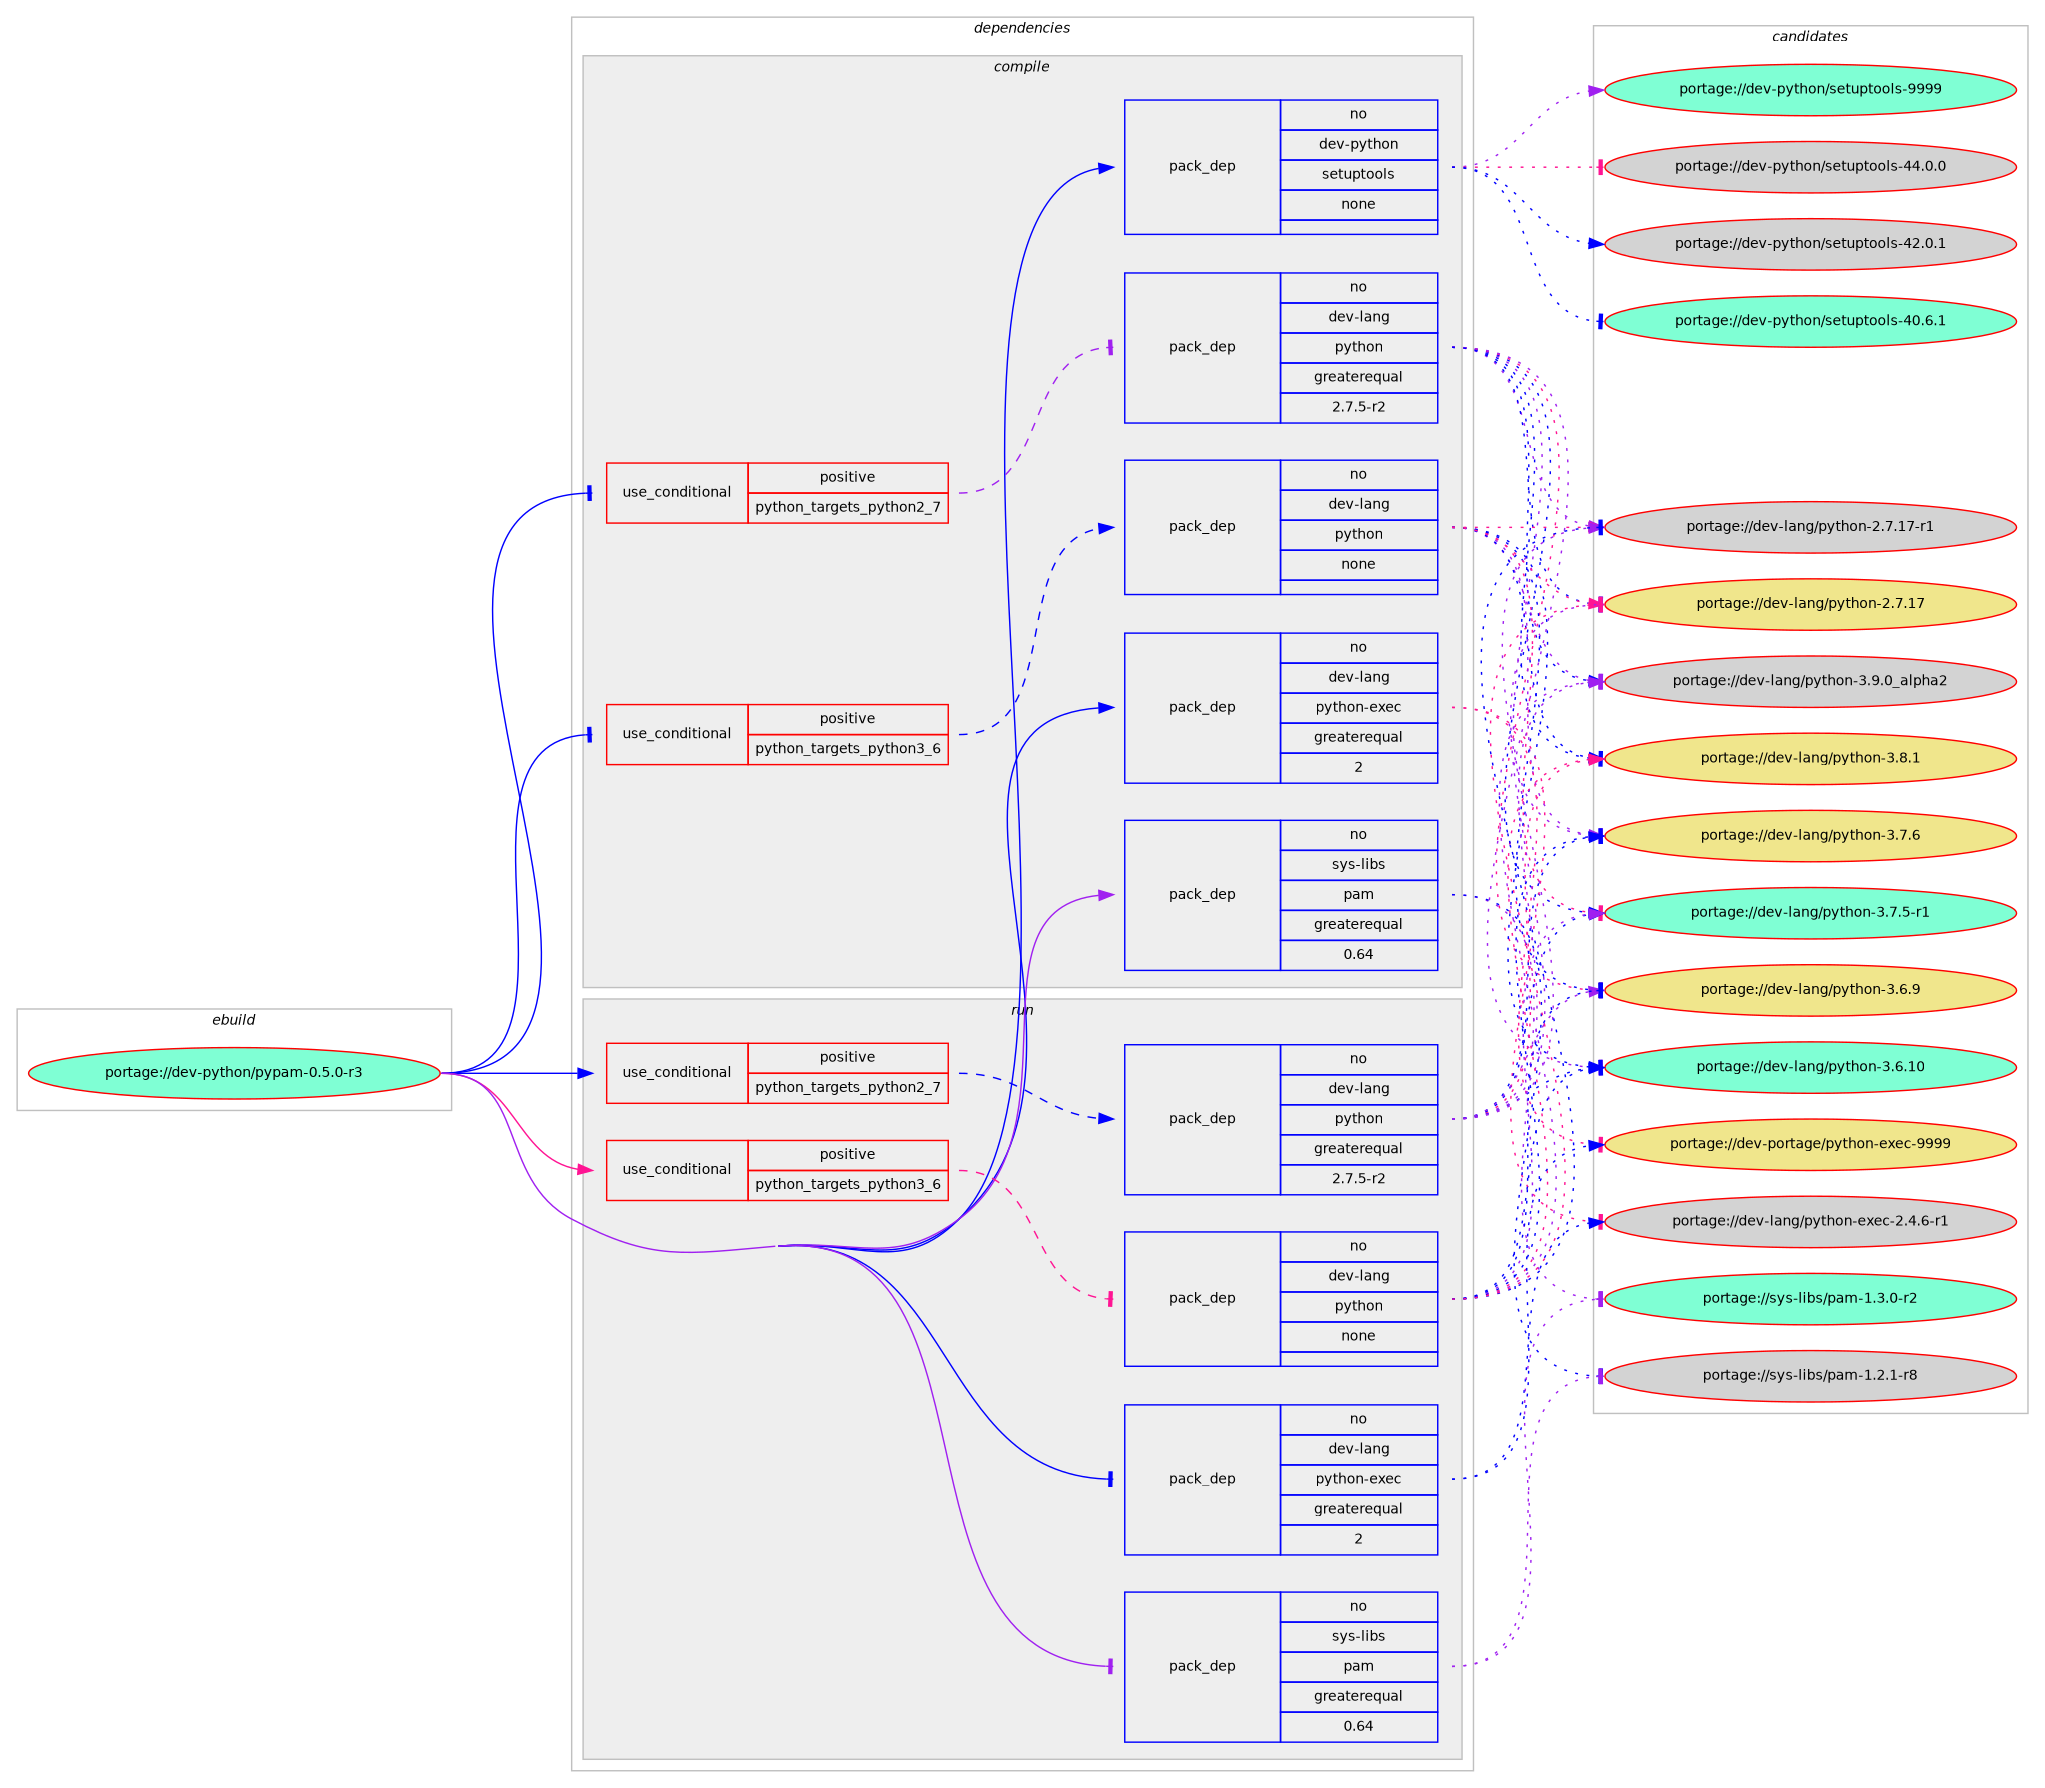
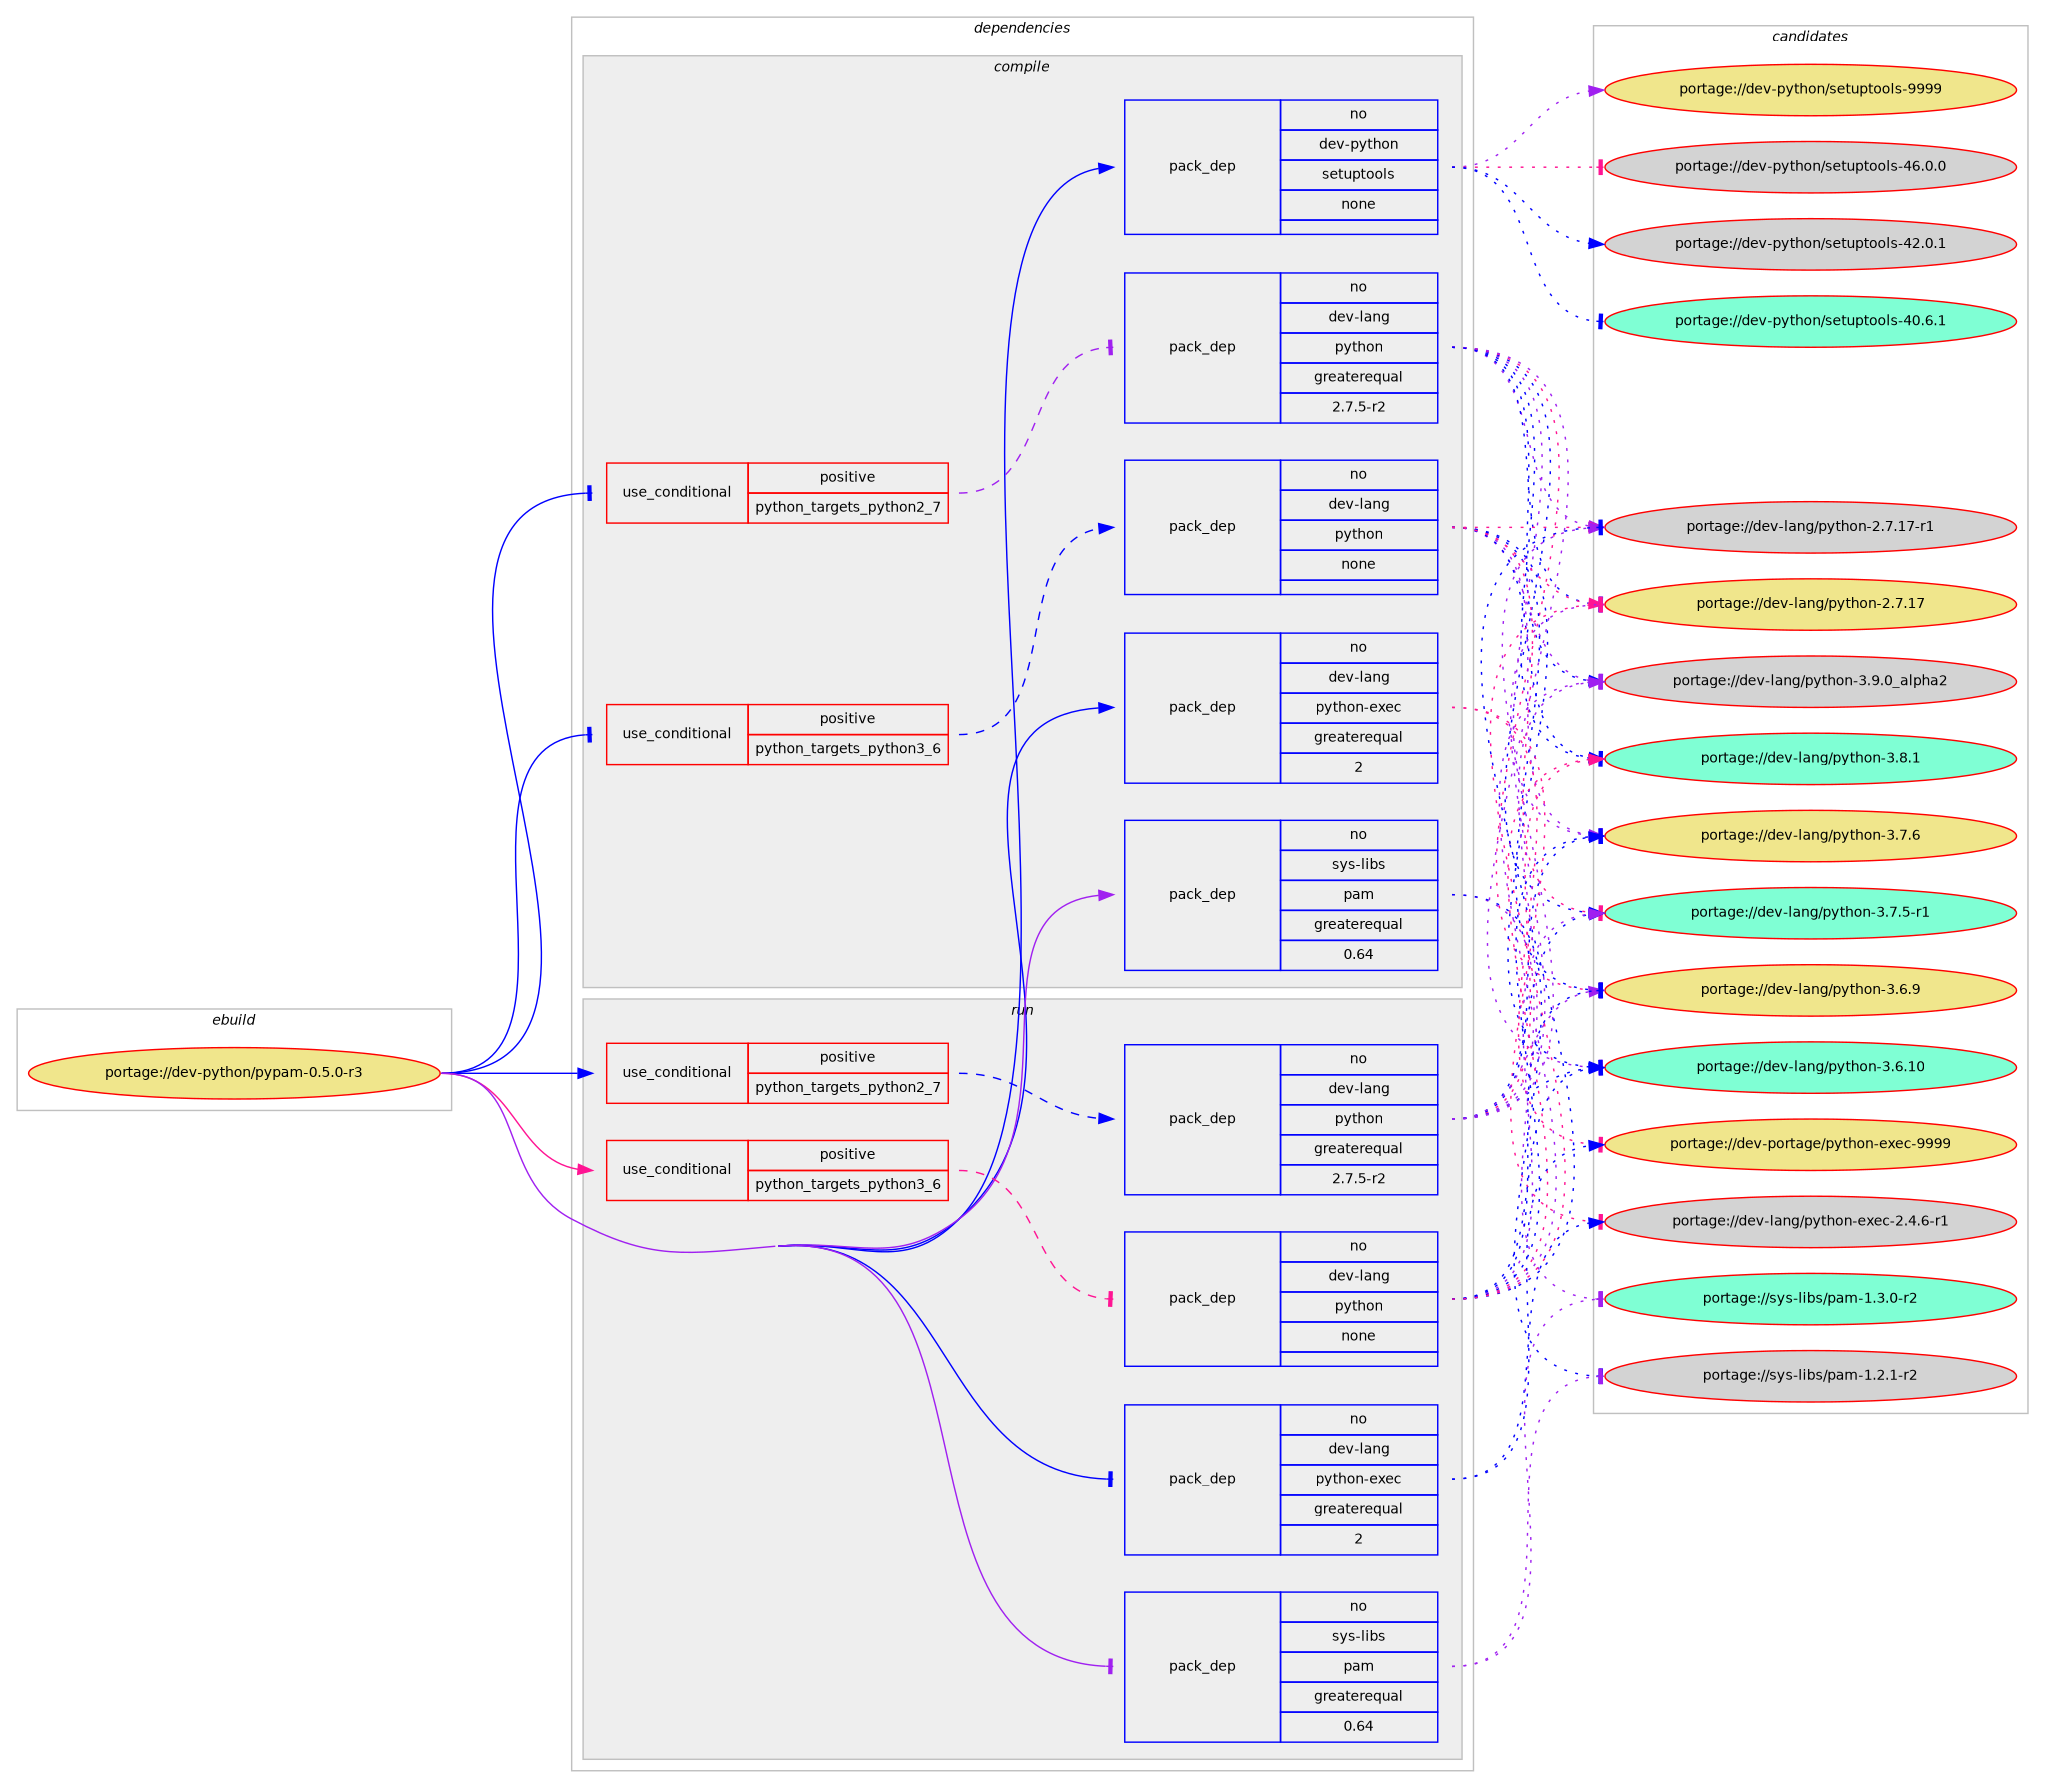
(1811, 90) -> (1811, 90)
(1811, 167) -> (1811, 167)
(1811, 759) -> (1811, 759)
(234, 1073) -> (234, 1073)
(1811, 1376) -> (1811, 1376)
